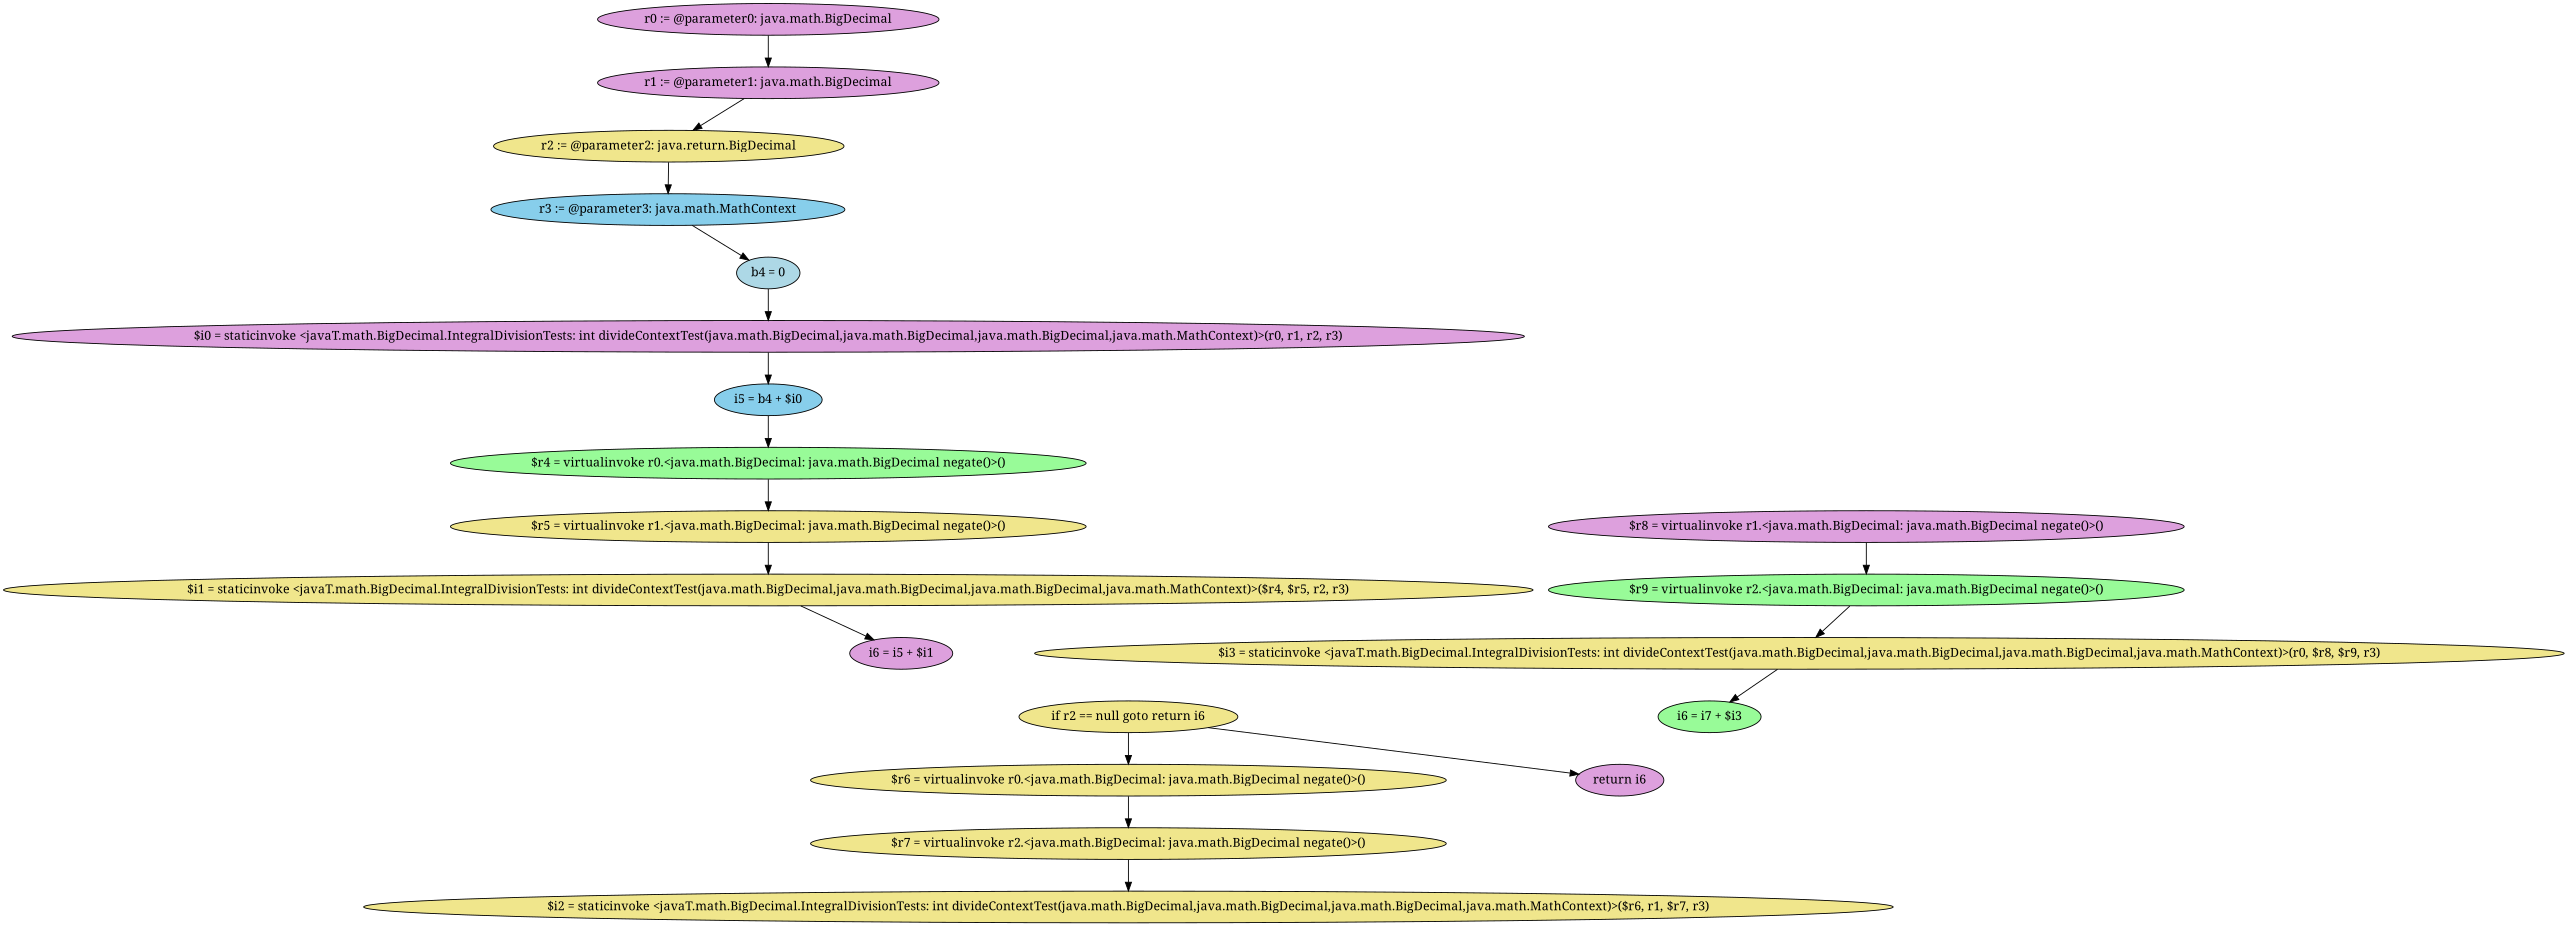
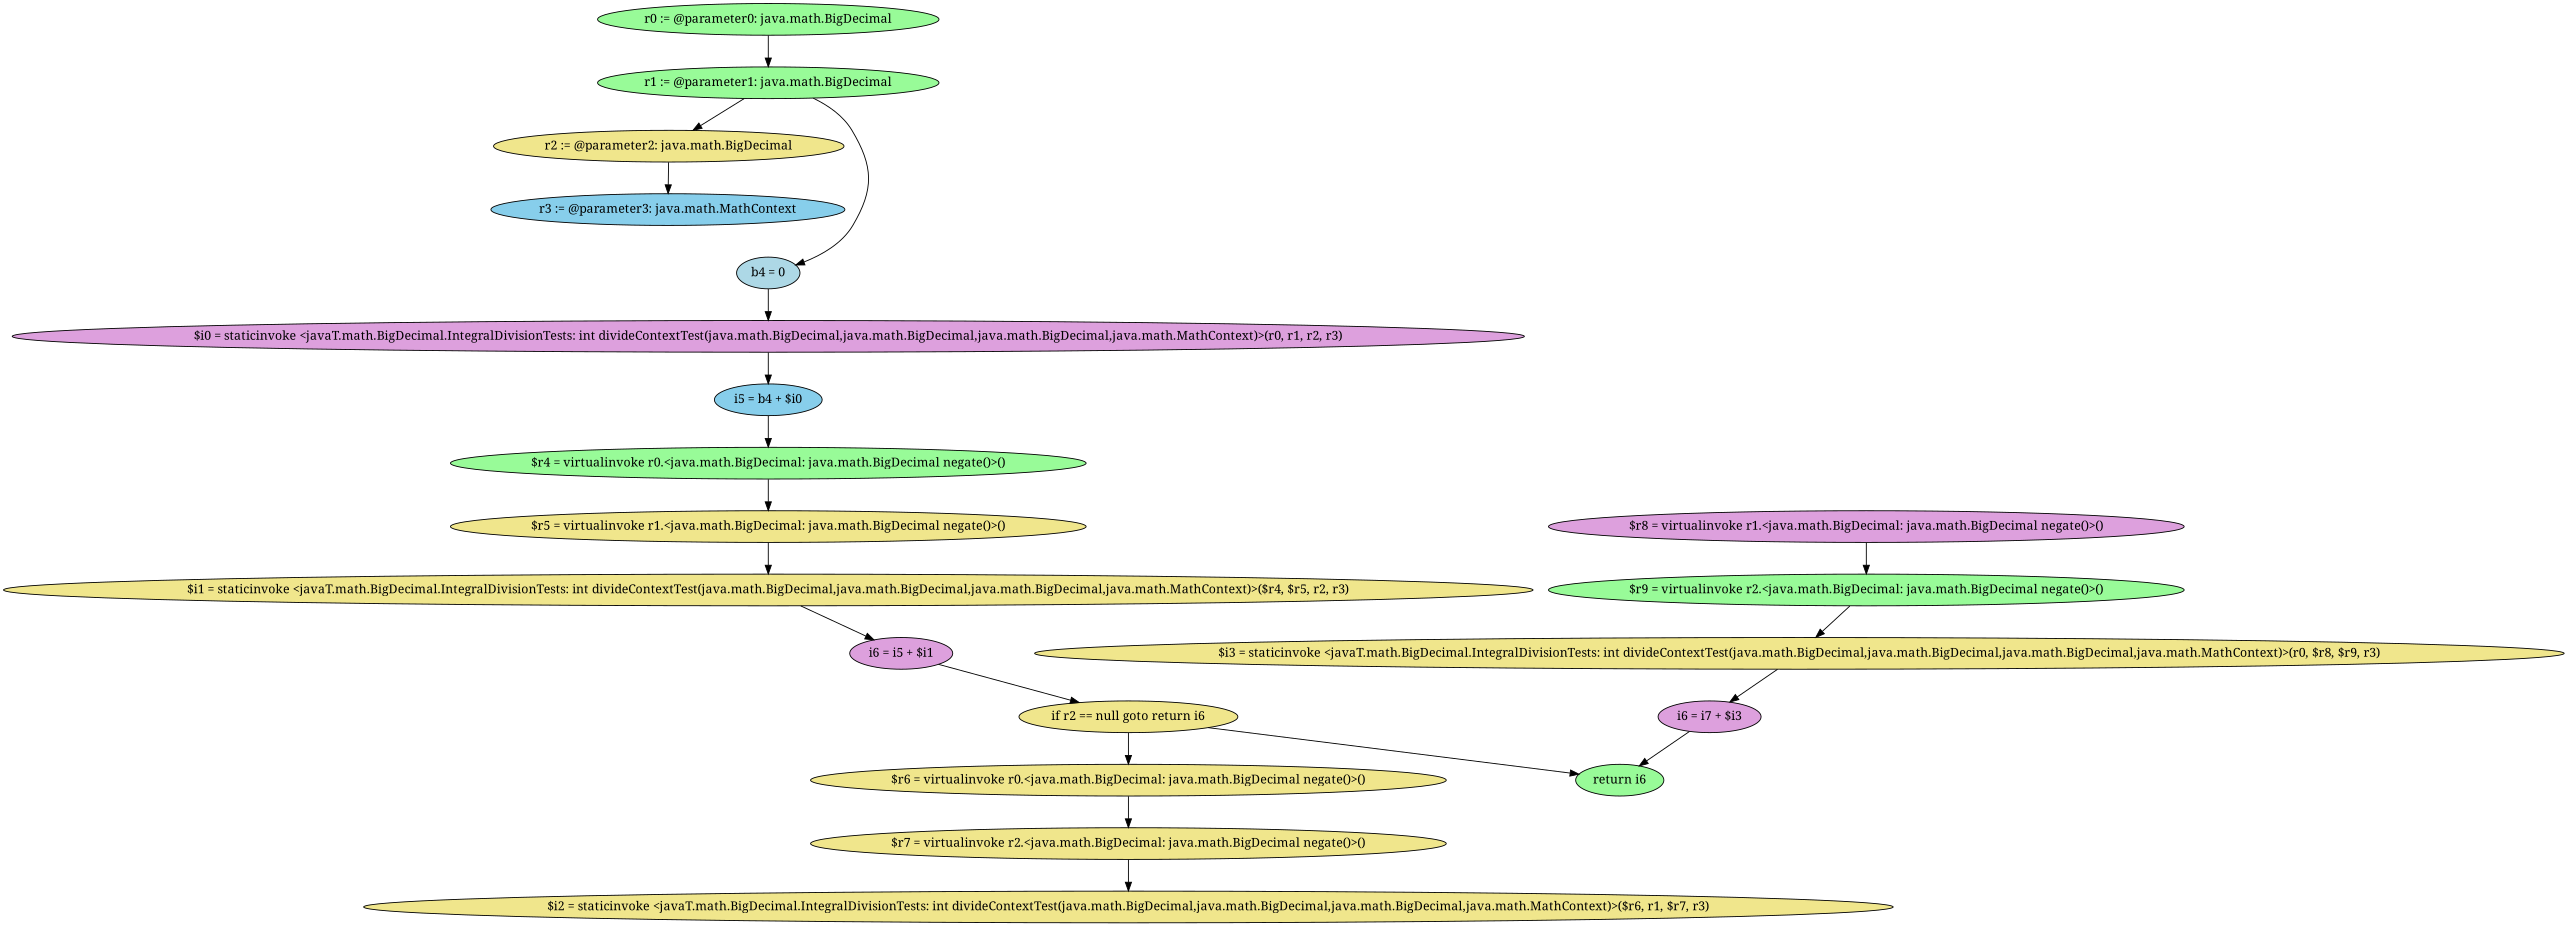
(768, 19) -> (768, 19)
(768, 83) -> (768, 83)
(669, 146) -> (669, 146)
(717, 240) -> (868, 183)
none -> (1005, 682)
(1710, 717) -> (1710, 717)
none -> (1668, 746)
(1620, 780) -> (1620, 780)
